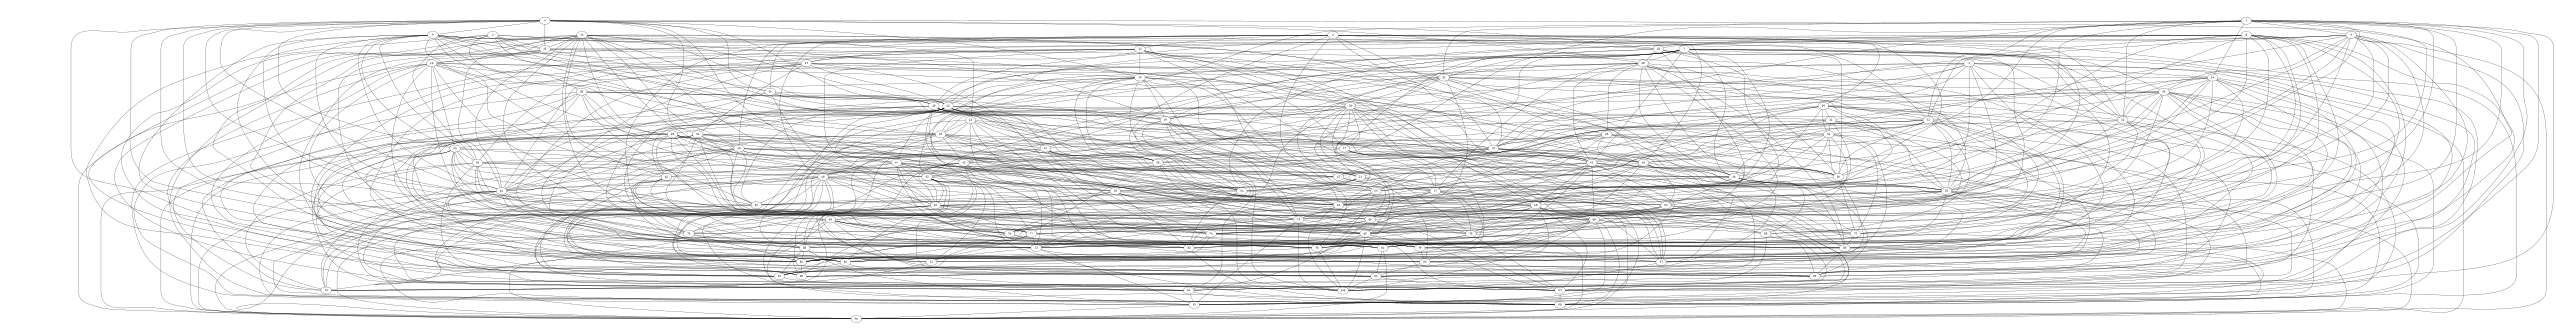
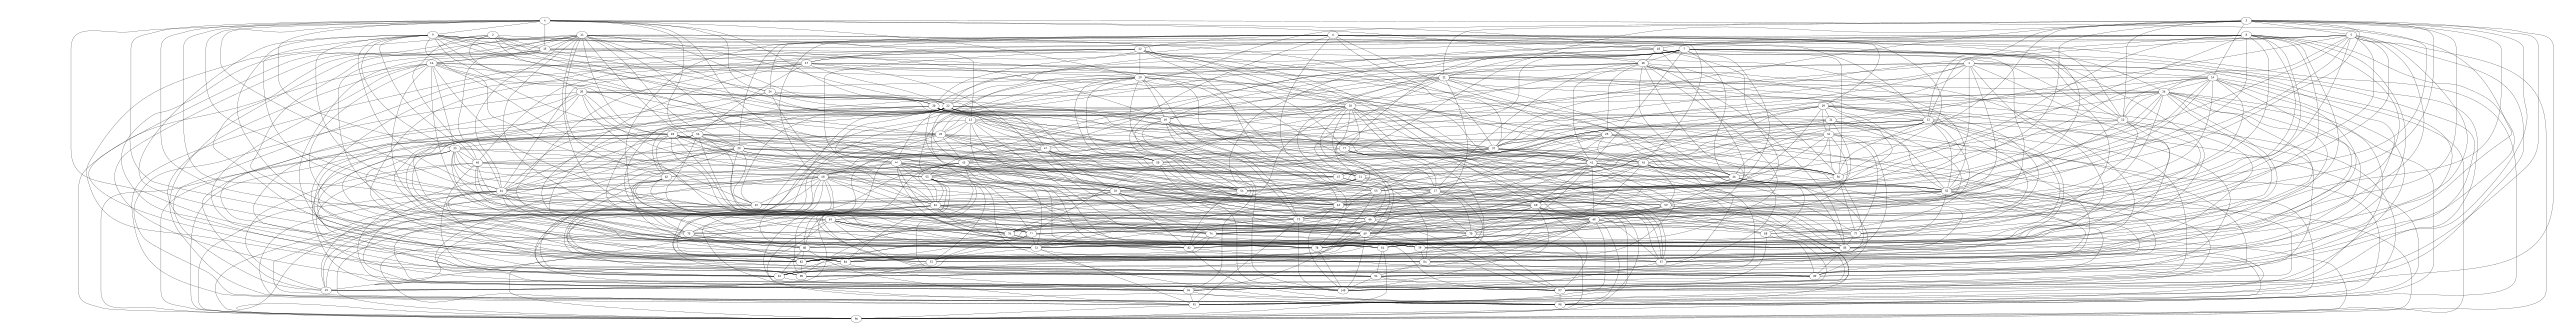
(969, 40) -> none
(930, 130) -> (934, 139)
(1497, 134) -> (1197, 112)
